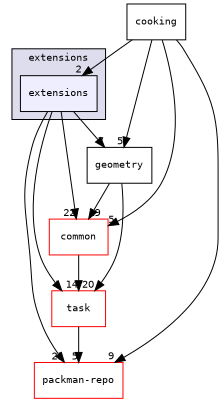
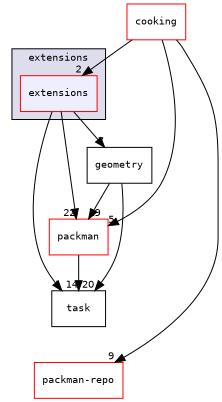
(156, 22) -> (156, 22)
(139, 89) -> none
(59, 94) -> (59, 94)
(28, 234) -> none
(79, 237) -> (79, 237)
(79, 309) -> (79, 309)
(79, 340) -> none
